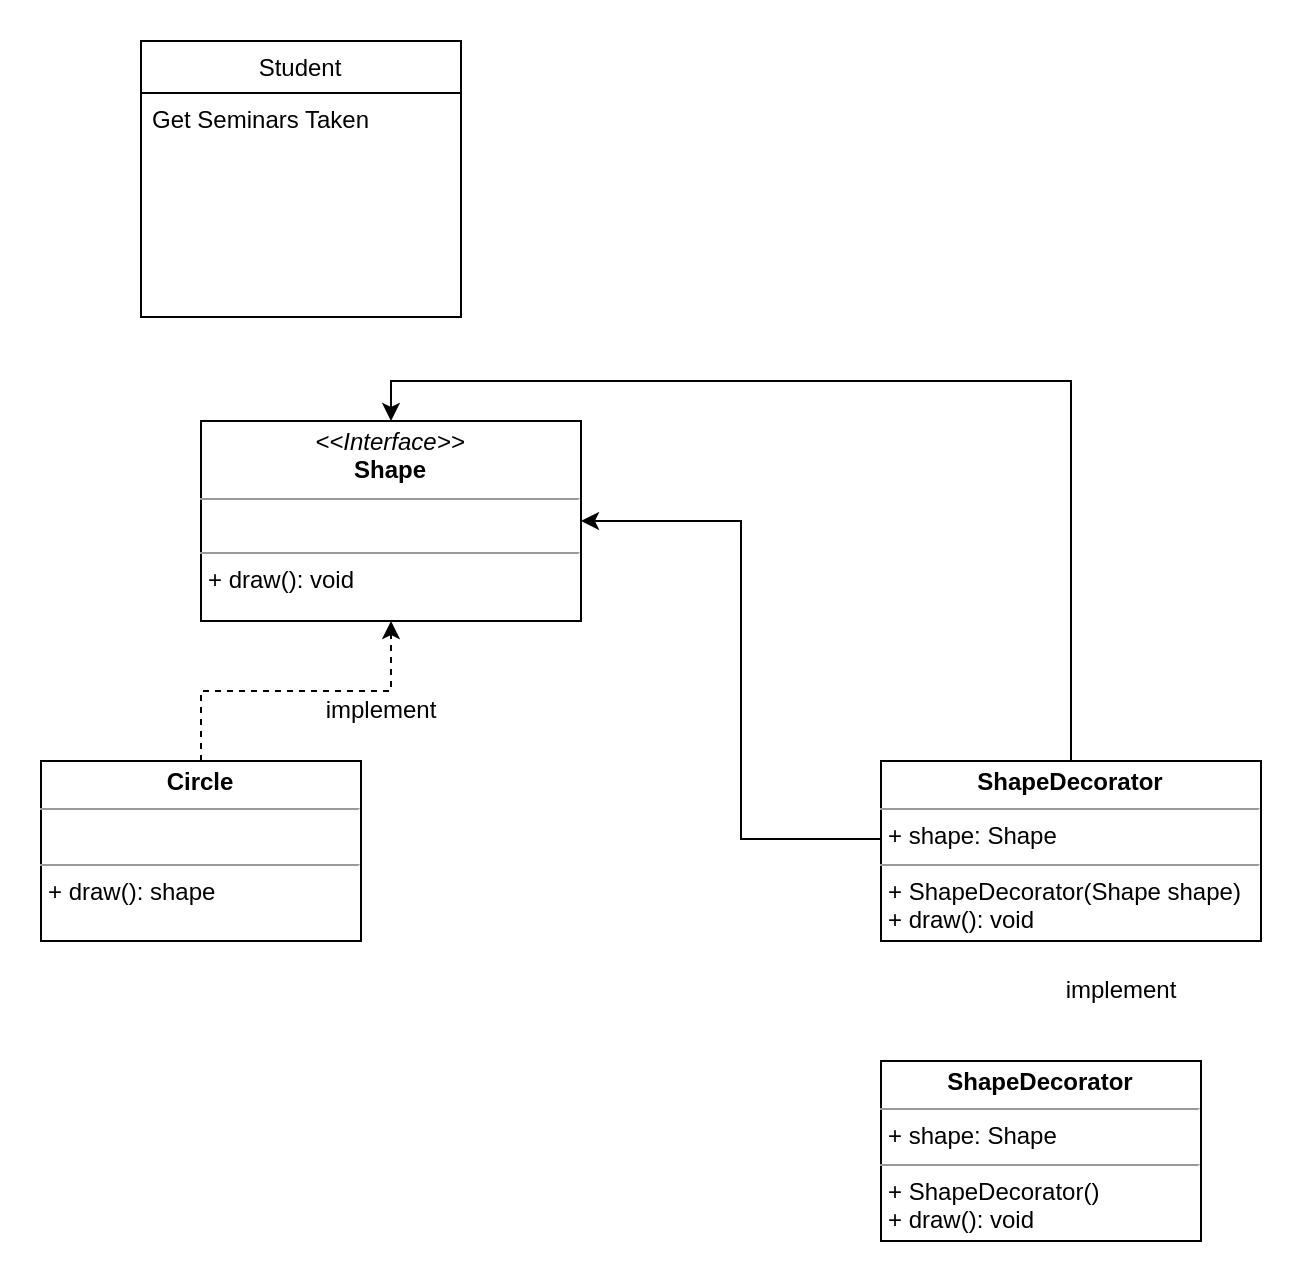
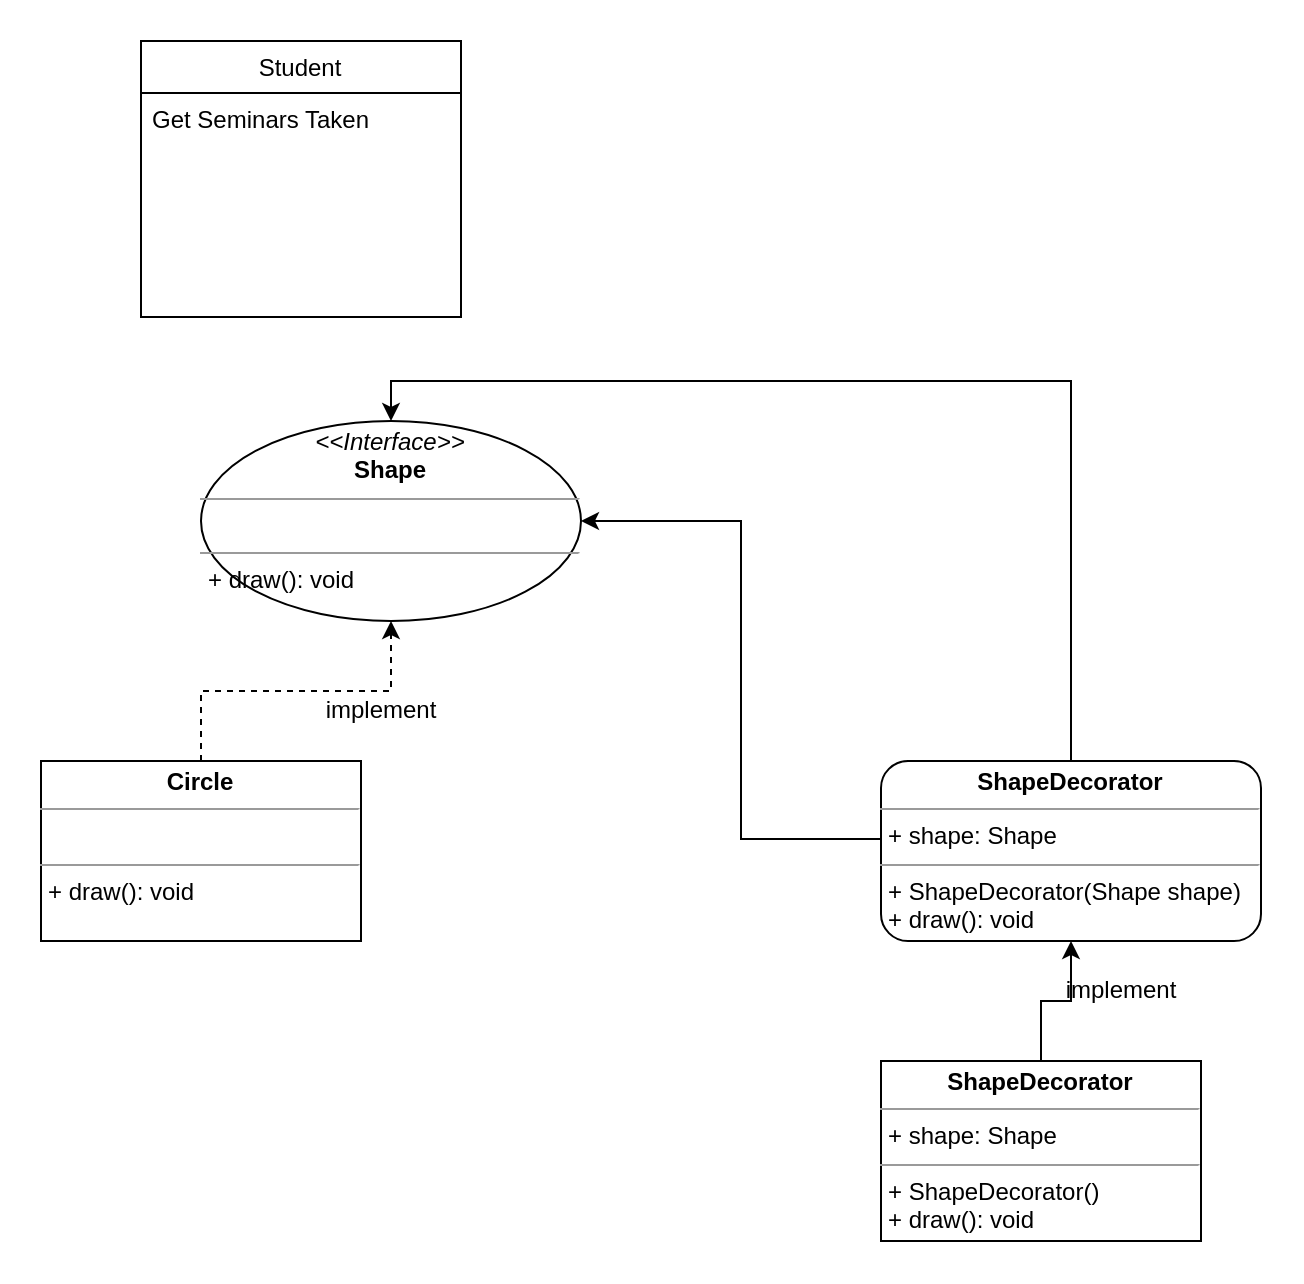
(391, 521) -> (391, 521)
(132, 790) -> (123, 790)
(1071, 851) -> (1071, 851)
none -> (1049, 1001)
